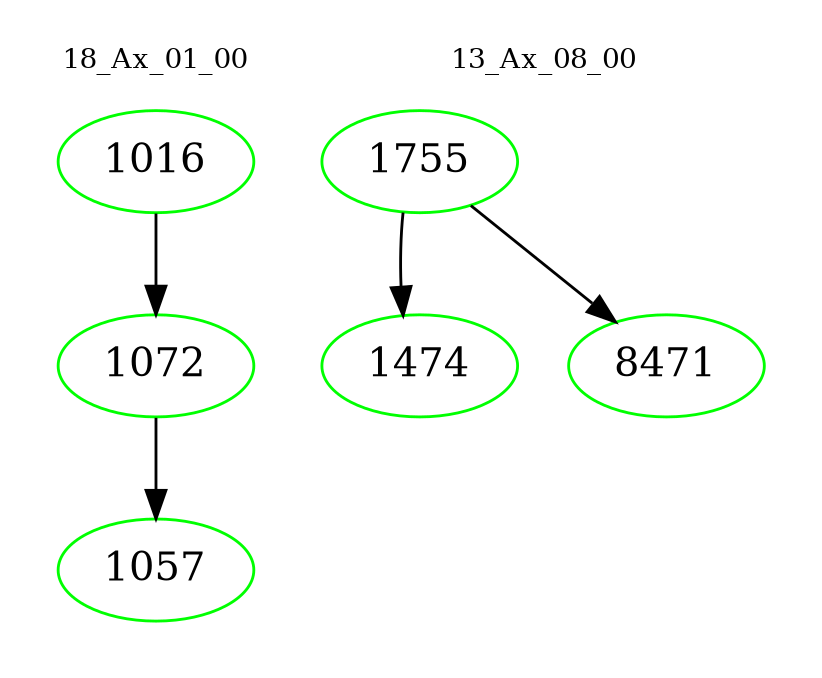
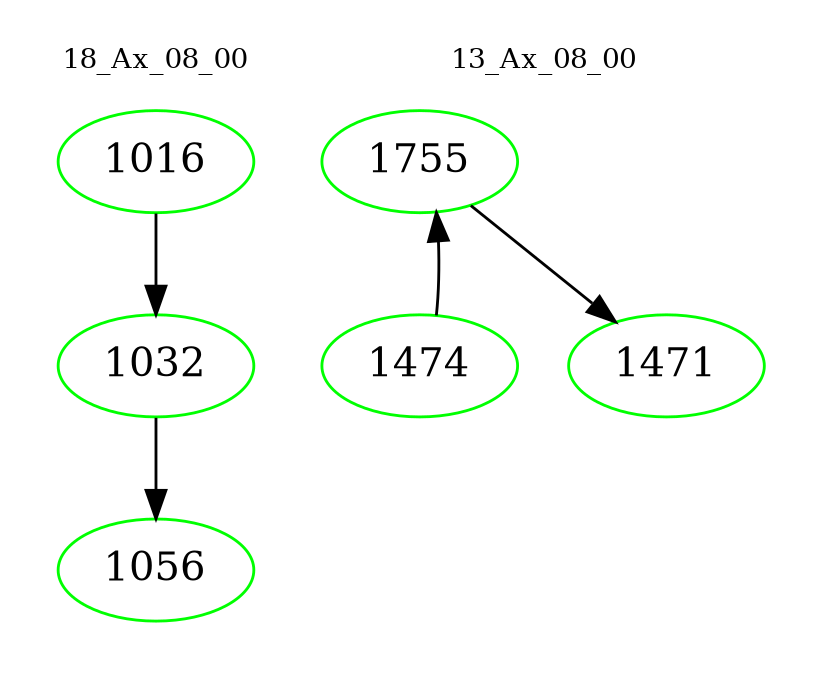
(156, 61) -> (156, 61)
(401, 249) -> (439, 278)
(156, 366) -> (156, 366)
(666, 366) -> (666, 366)
(156, 570) -> (156, 570)
